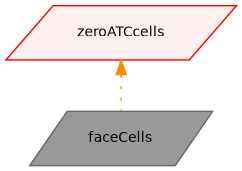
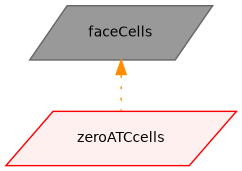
(121, 93) -> (121, 93)
